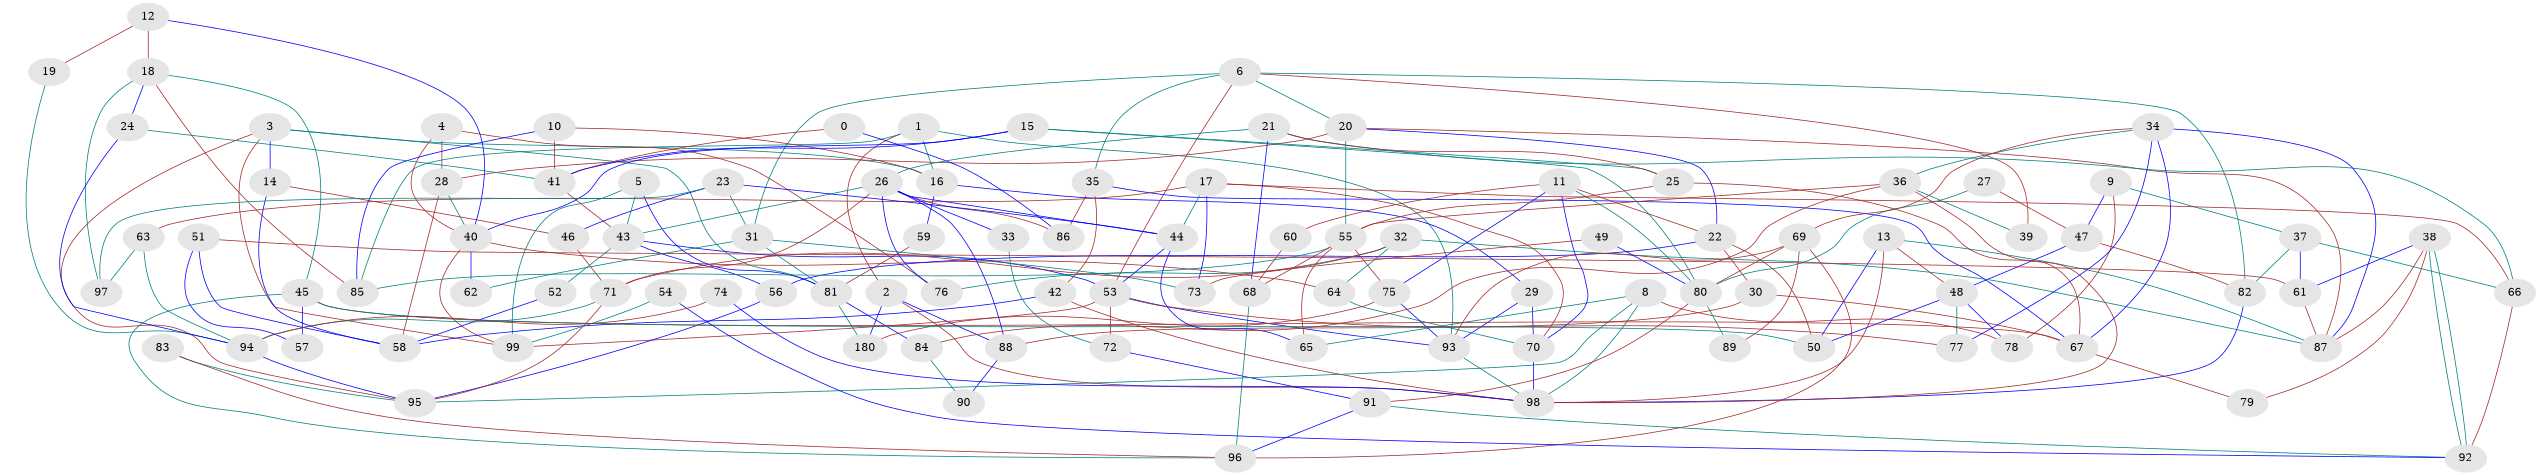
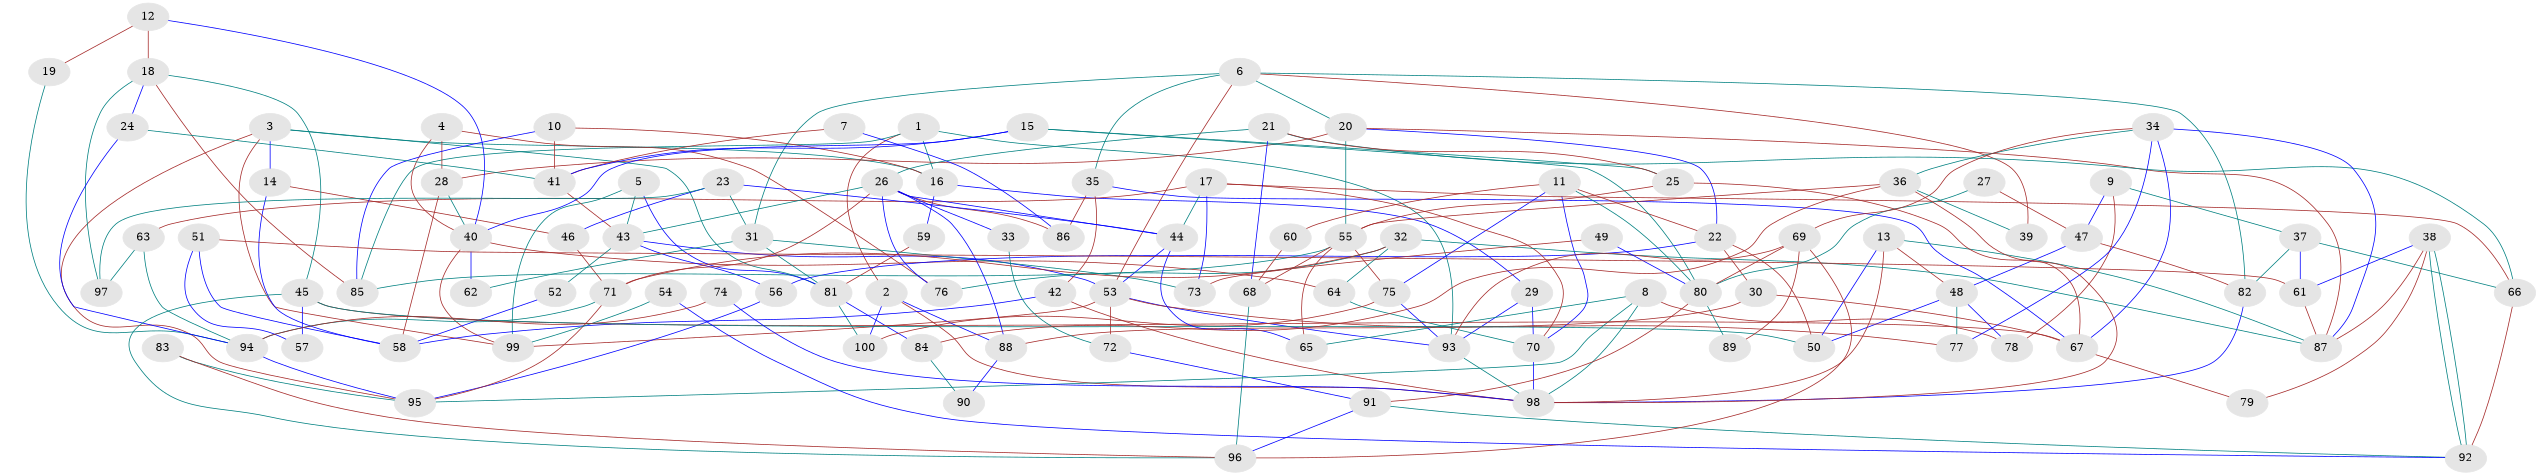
(844, 127) -> (844, 127)
(865, 348) -> (865, 348)
